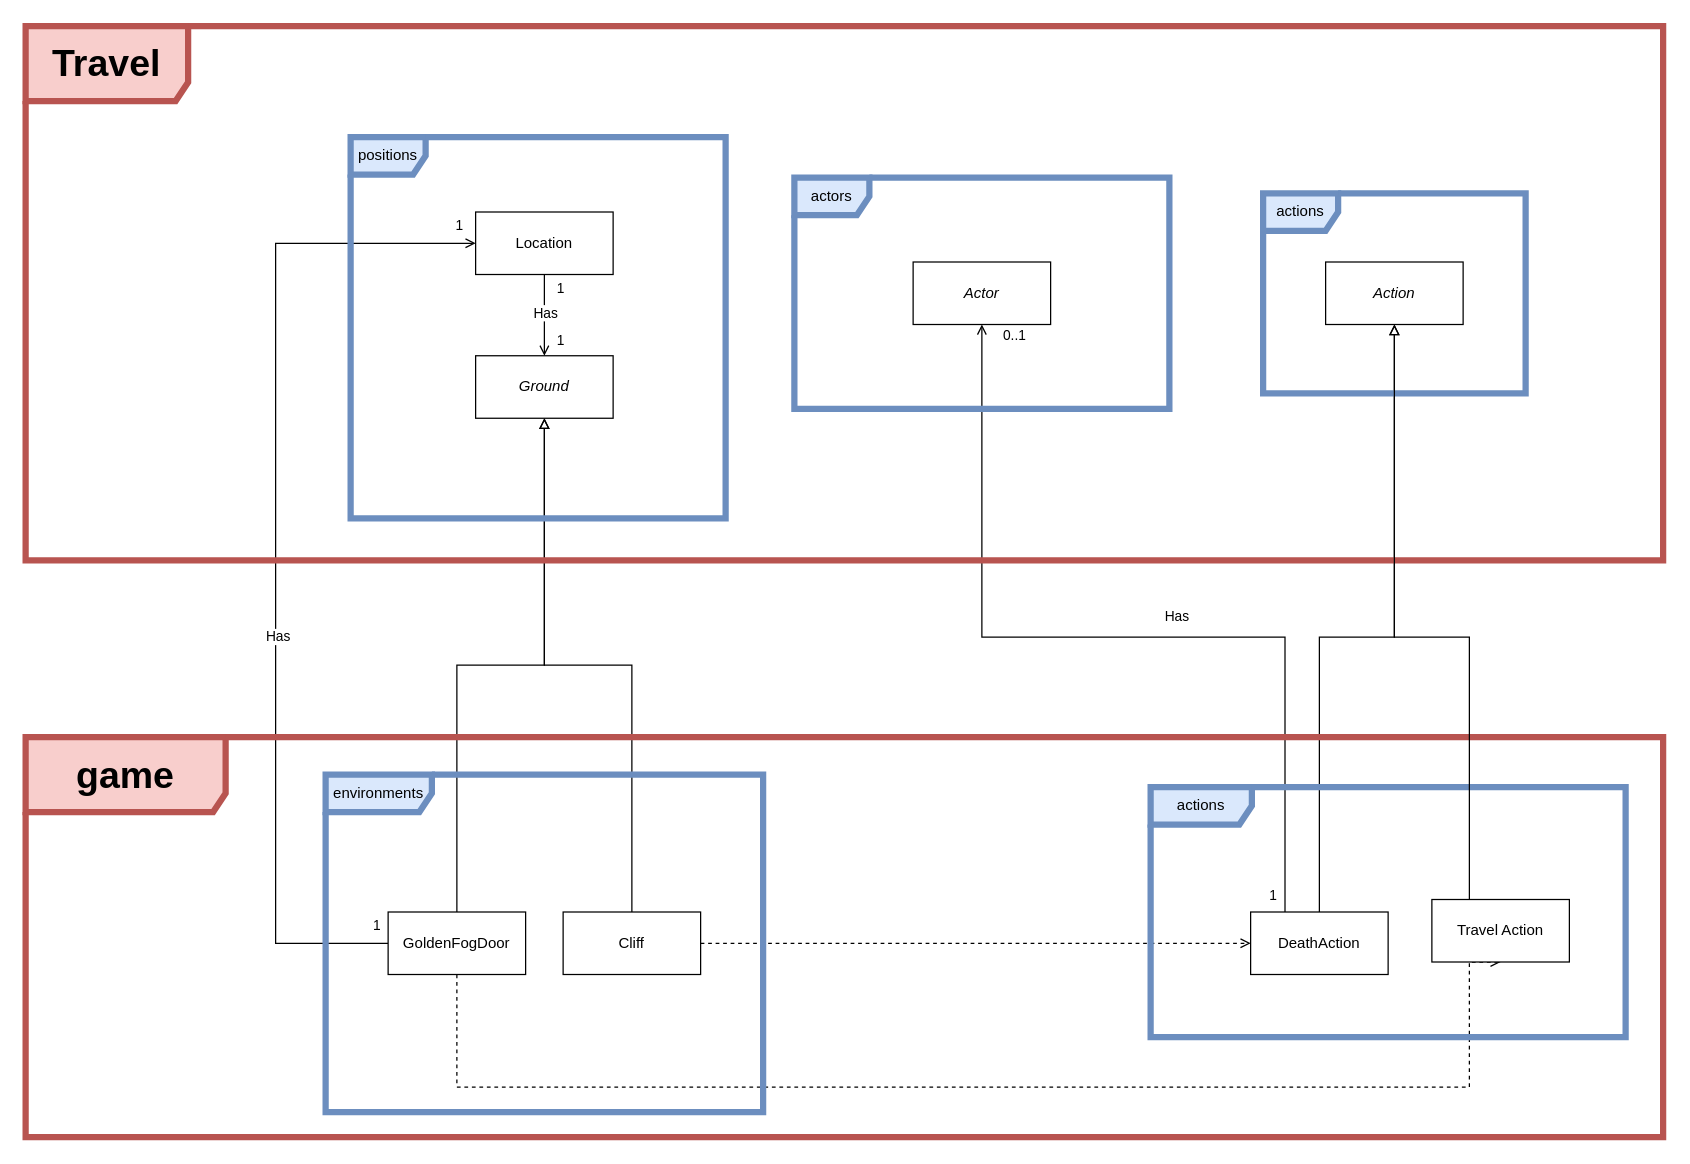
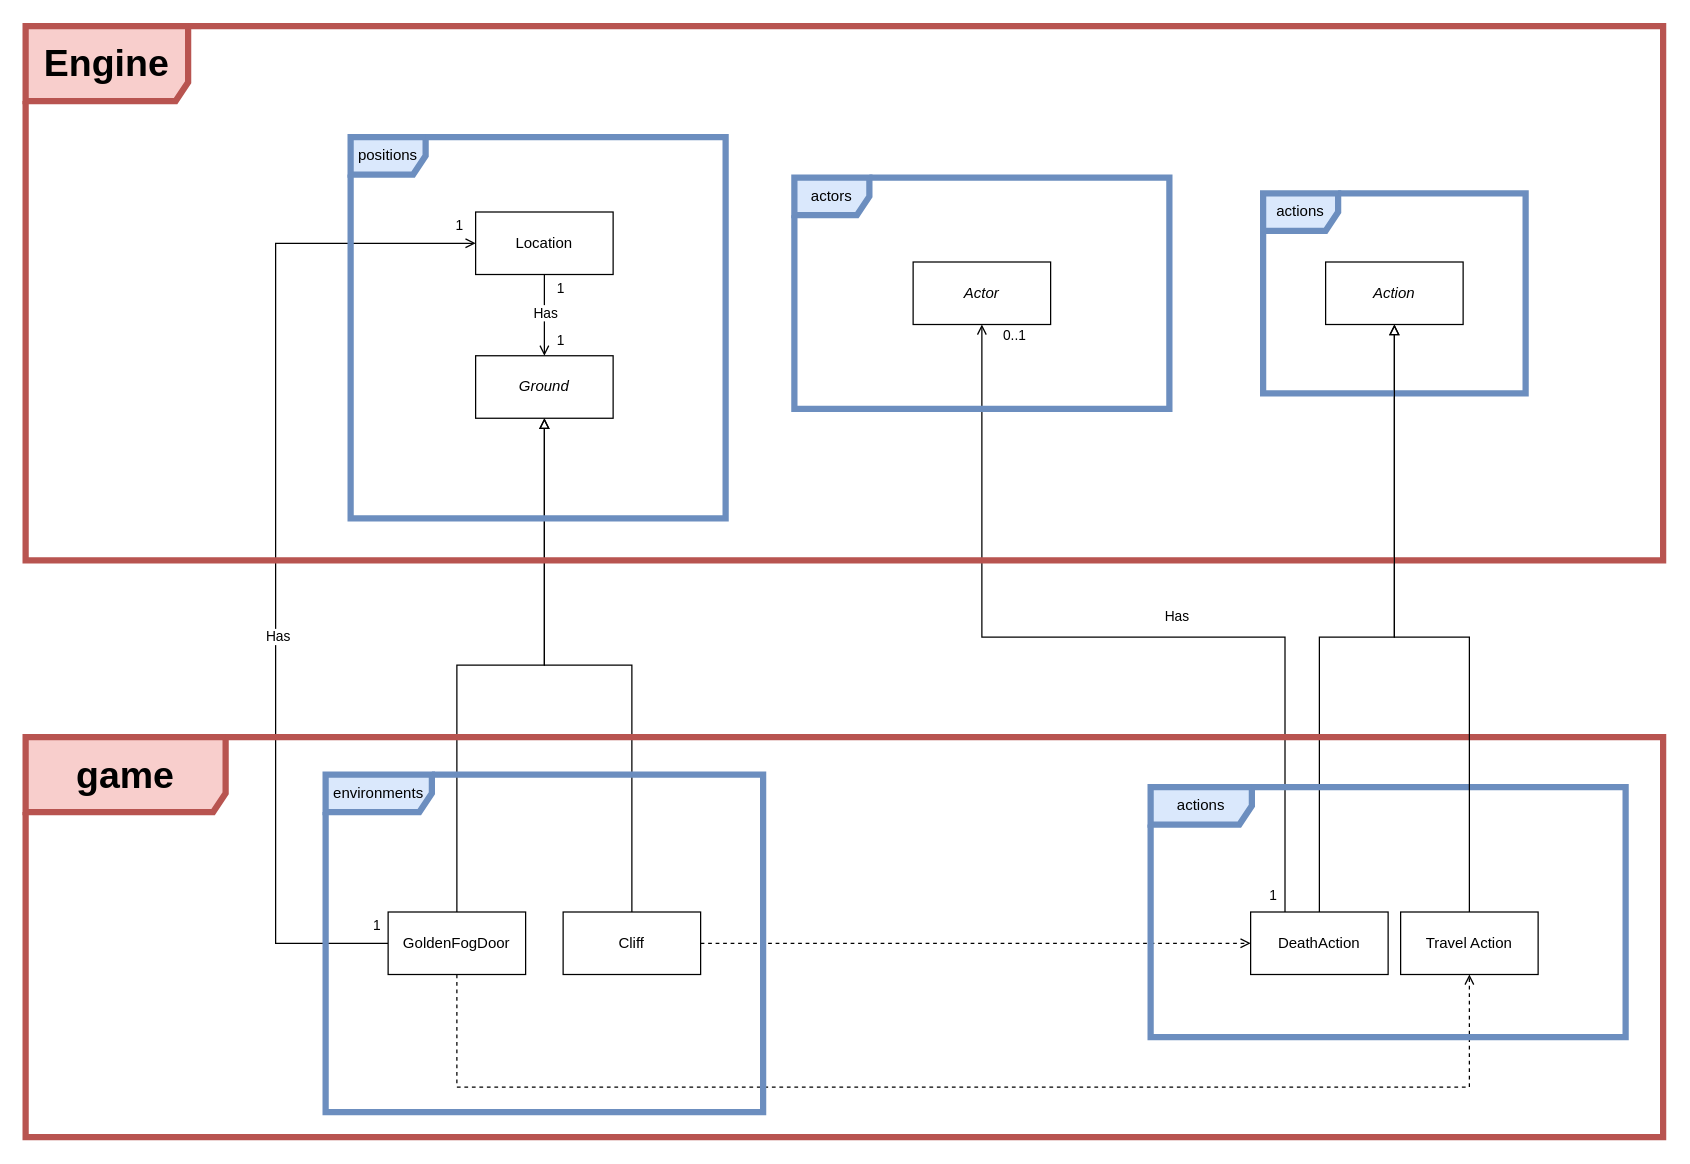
(107, 63) -> (107, 63)
(1501, 931) -> (1469, 943)
